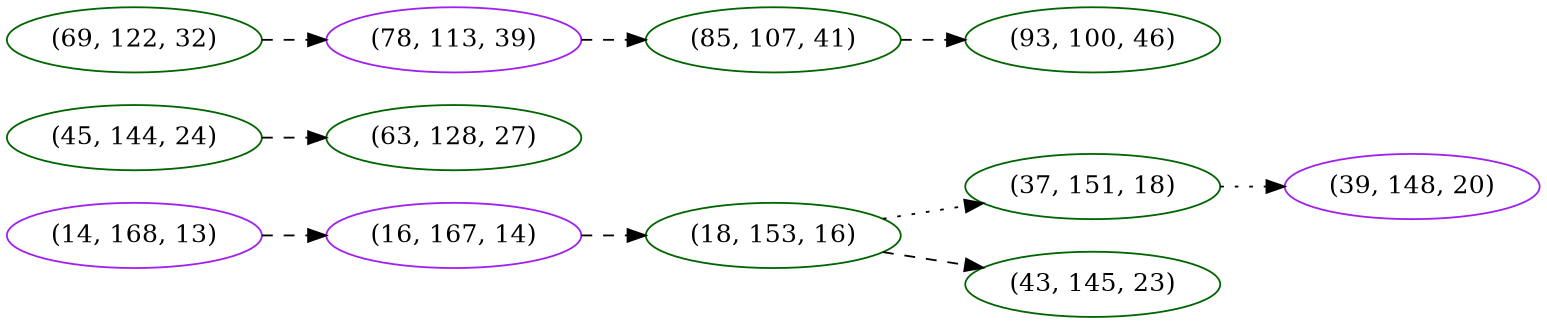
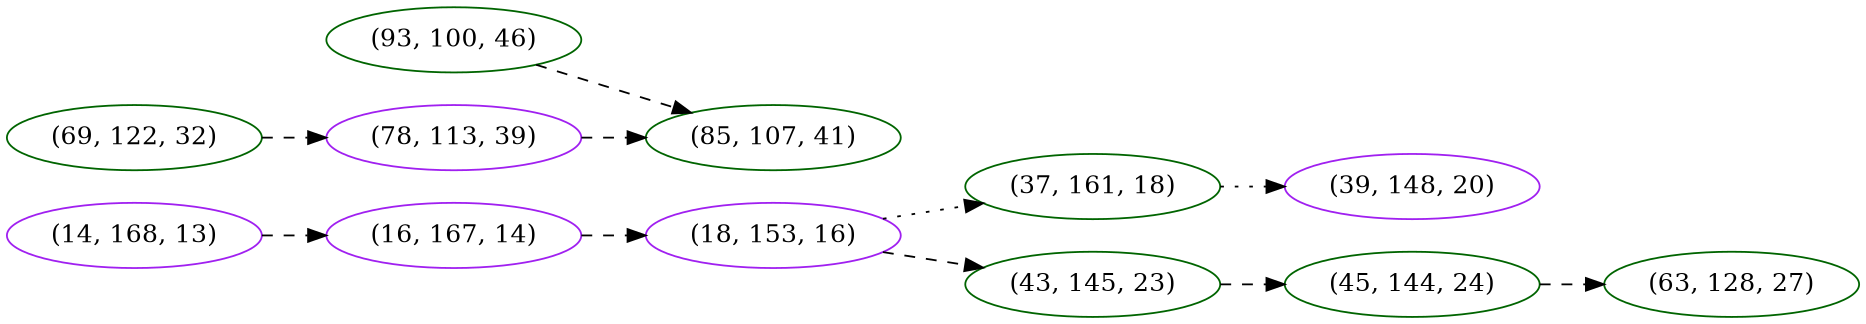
(924, 40) -> (605, 86)
(1093, 187) -> (1093, 187)
(773, 235) -> (773, 235)
none -> (1243, 284)
